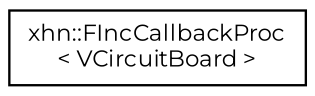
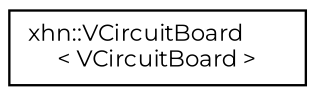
(158, 48) -> (158, 48)
